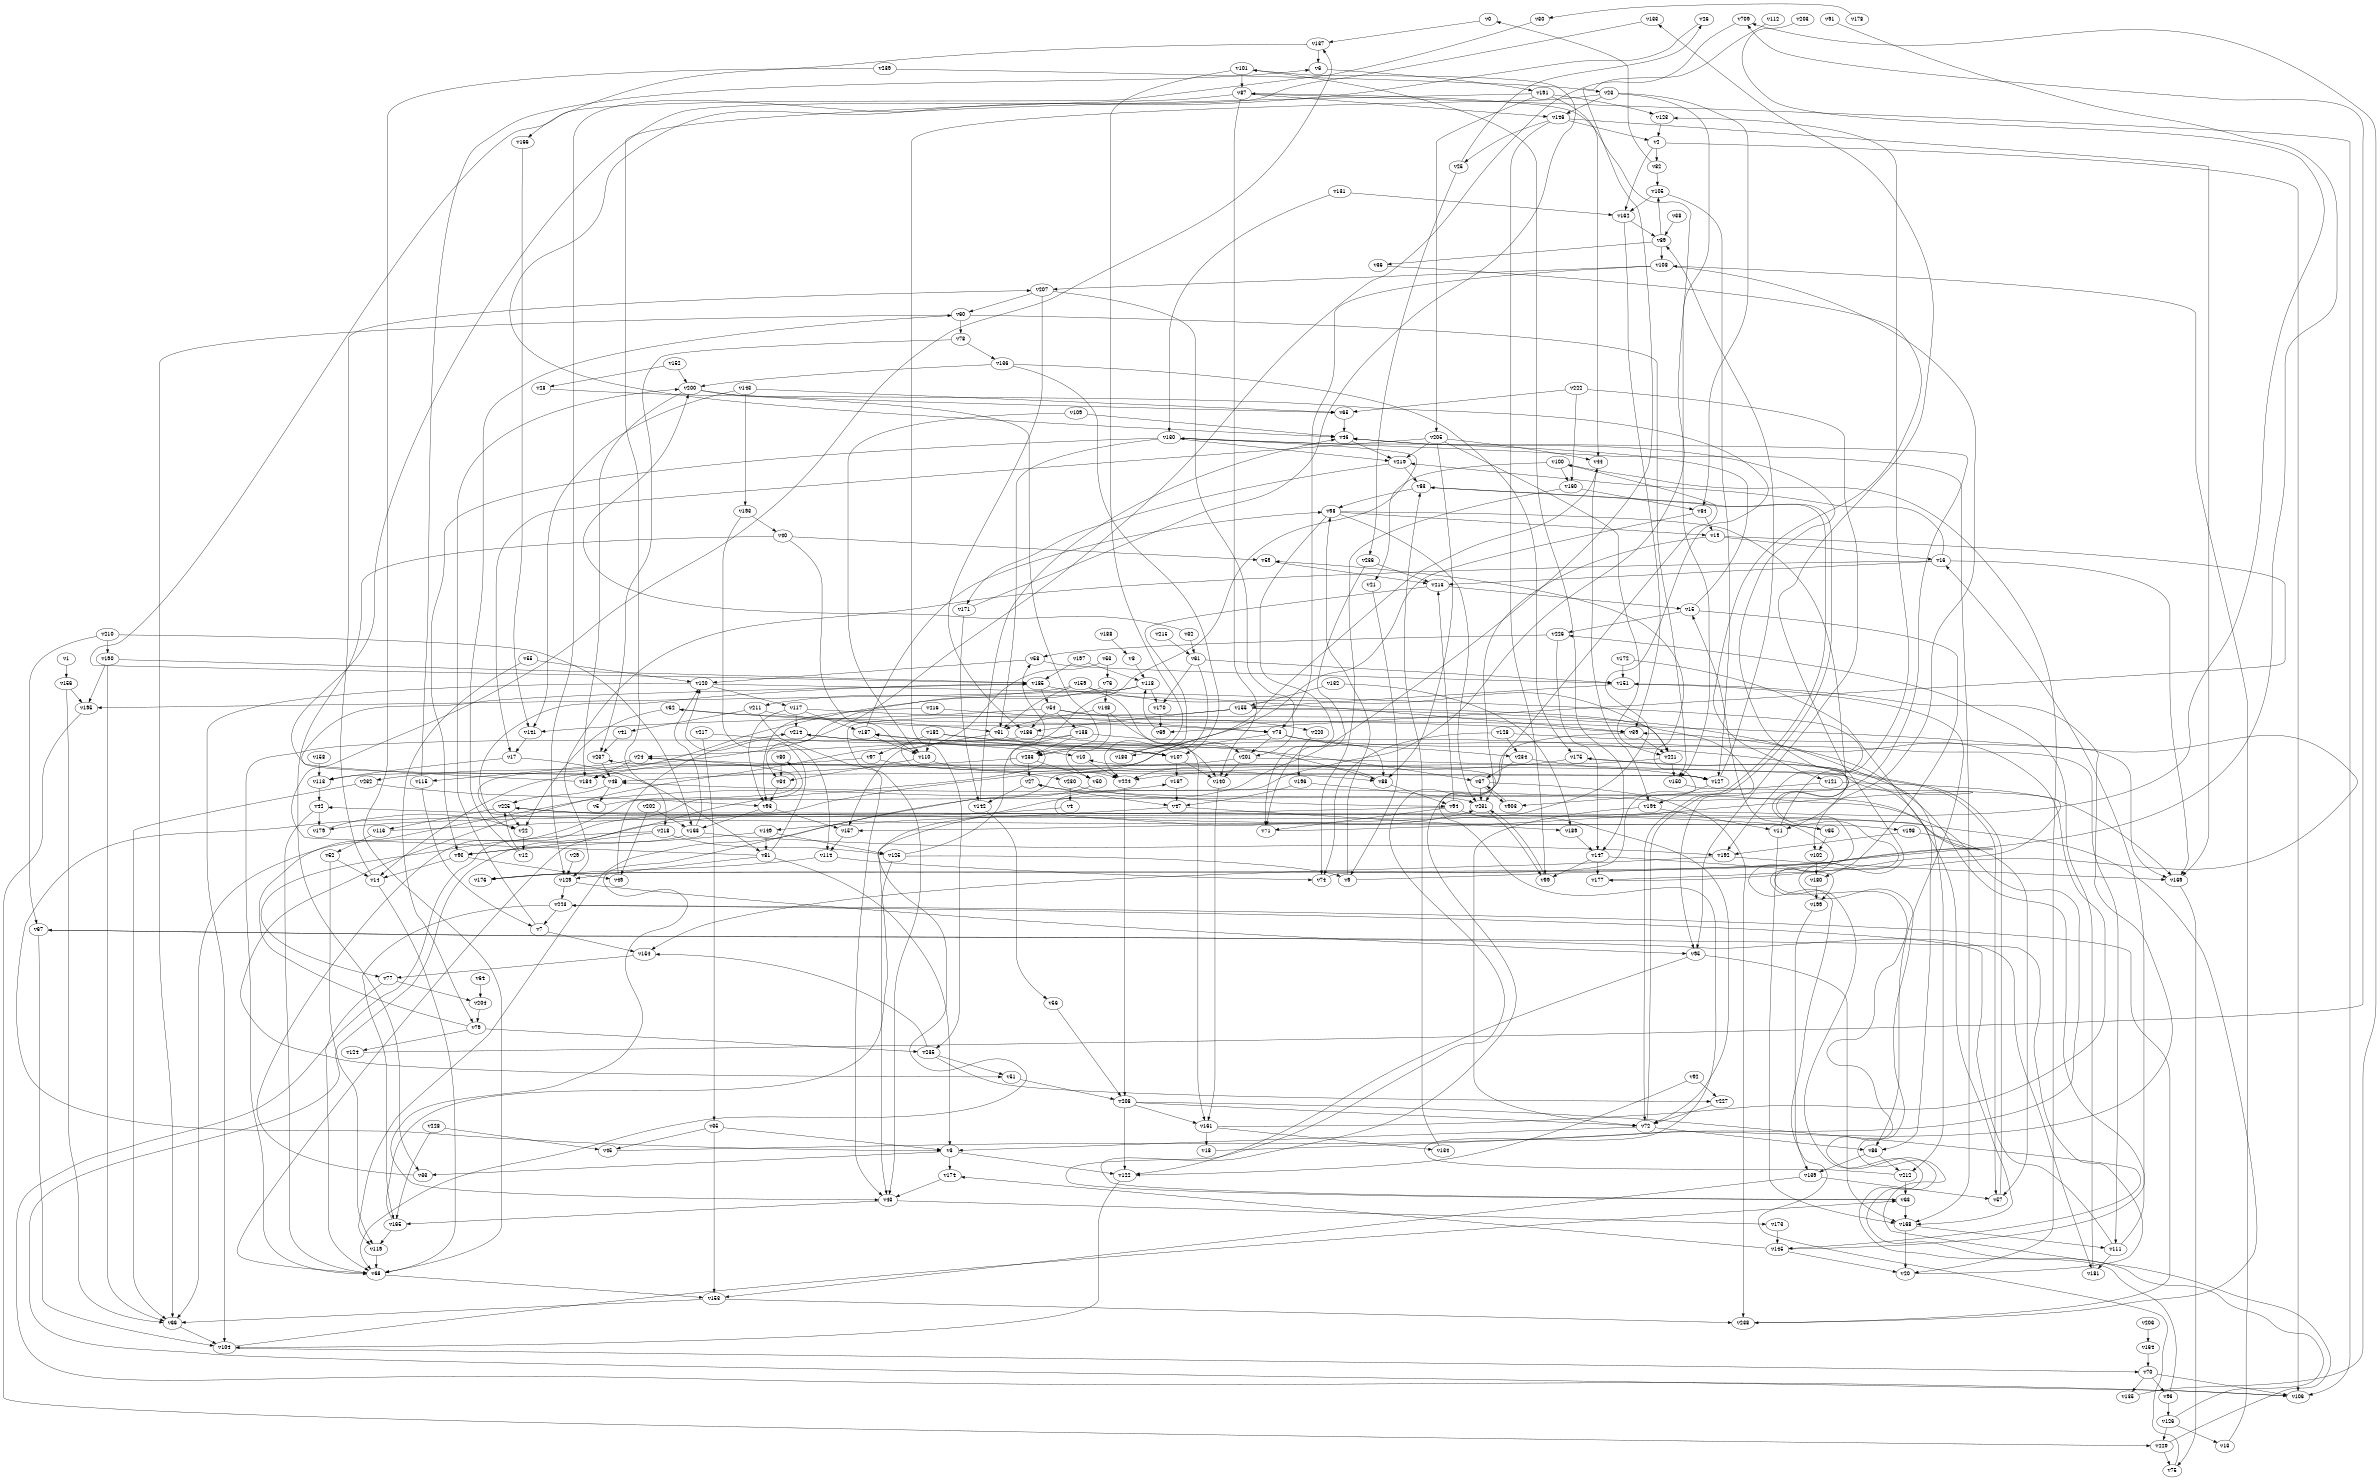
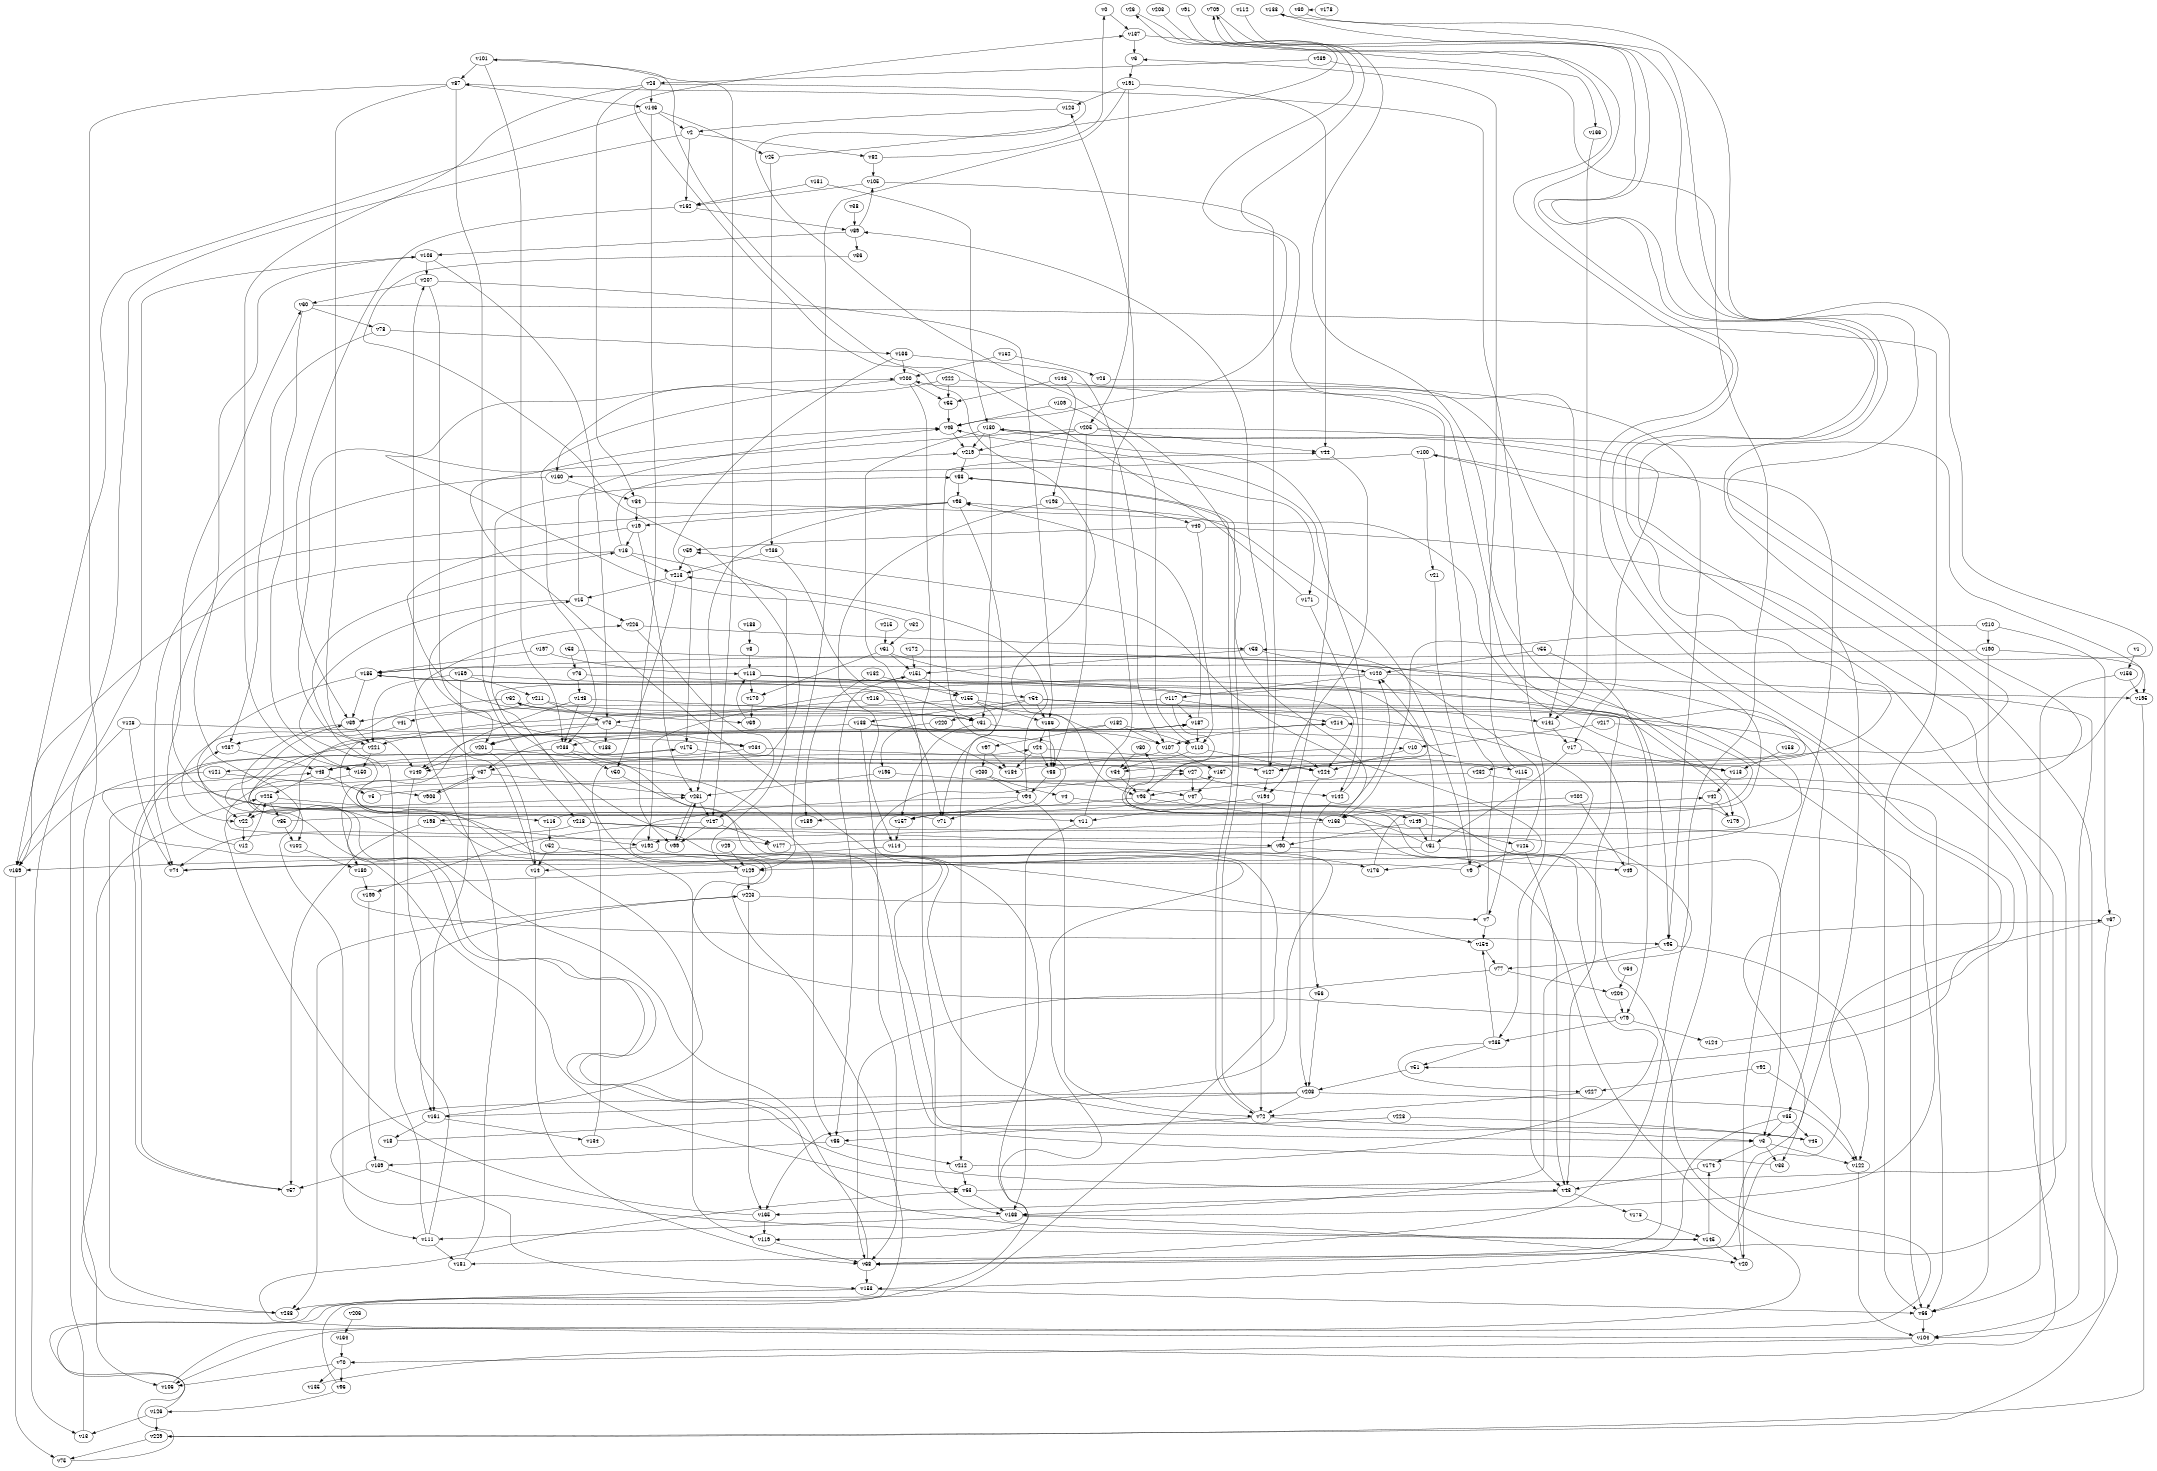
(2298, 471) -> (117, 592)
(1583, 842) -> (703, 808)
(770, 847) -> (374, 832)
